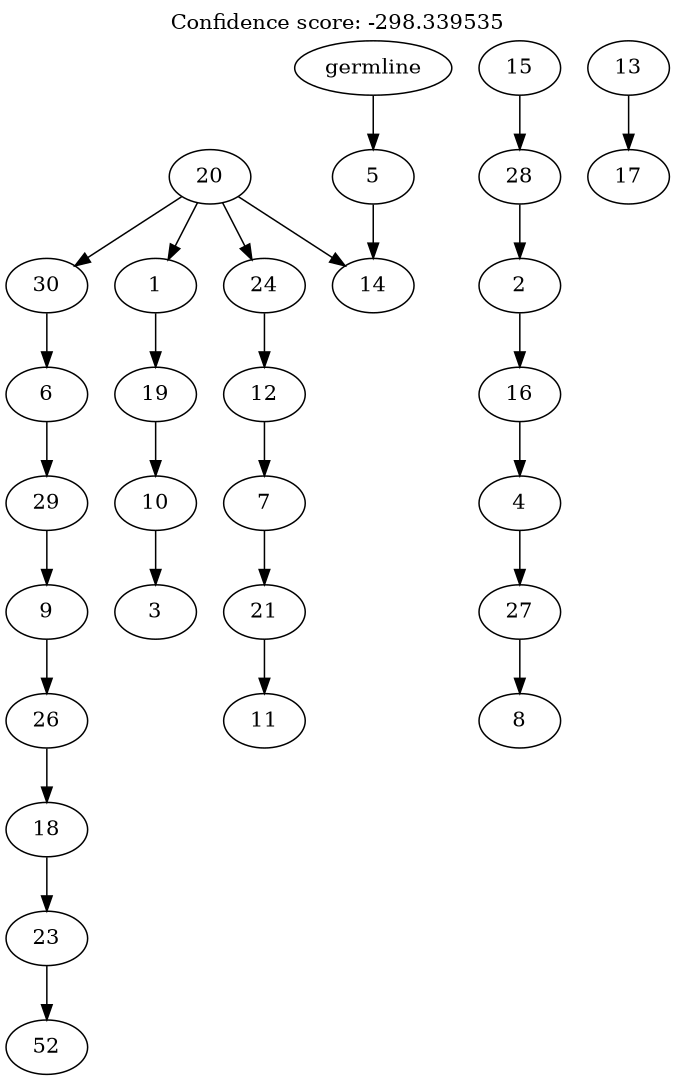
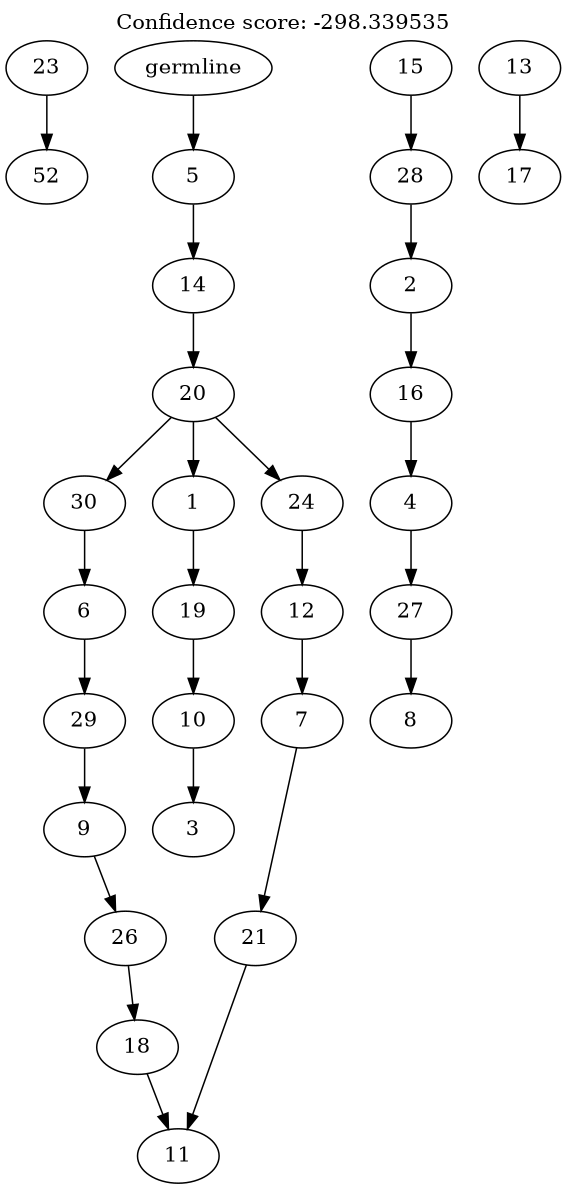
(285, 227) -> (193, 333)
(47, 877) -> (155, 1094)
